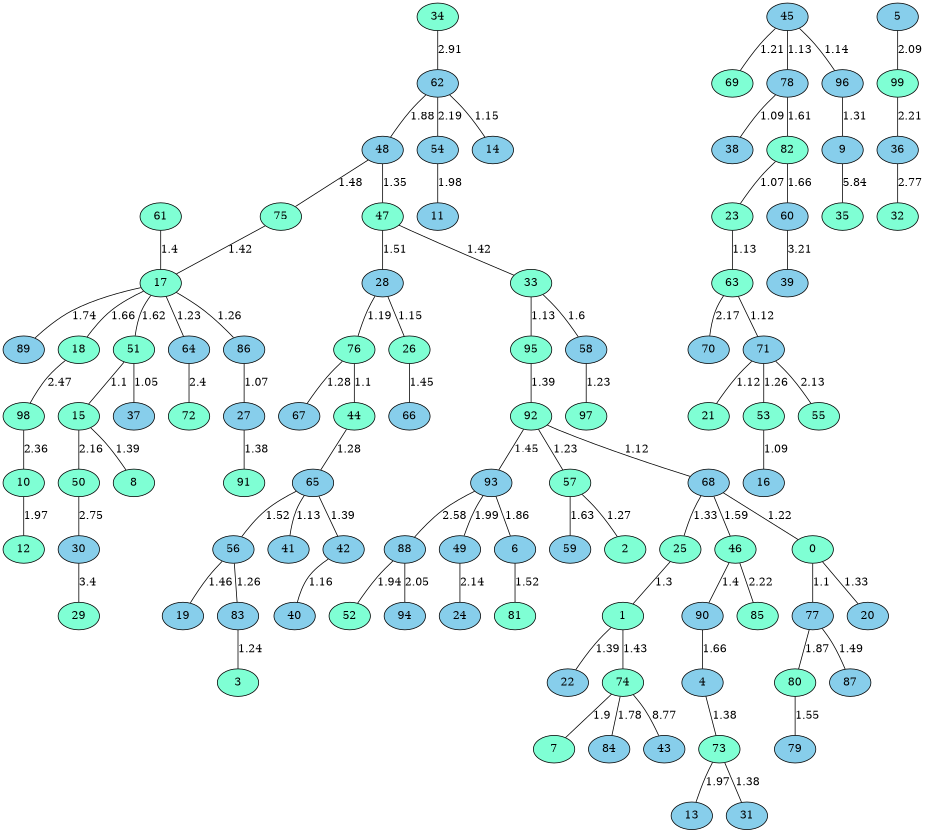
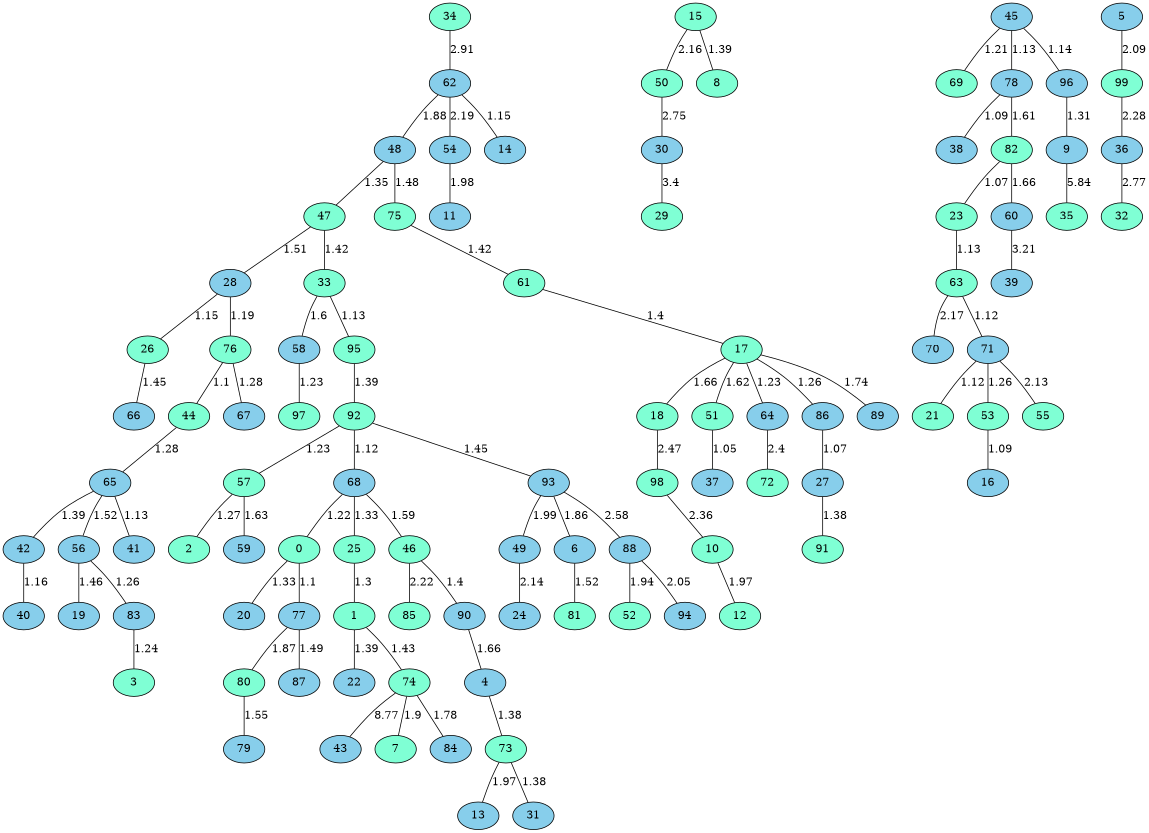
(910, 117) -> (1134, 117)
(221, 250) -> (460, 250)
(106, 383) -> none
